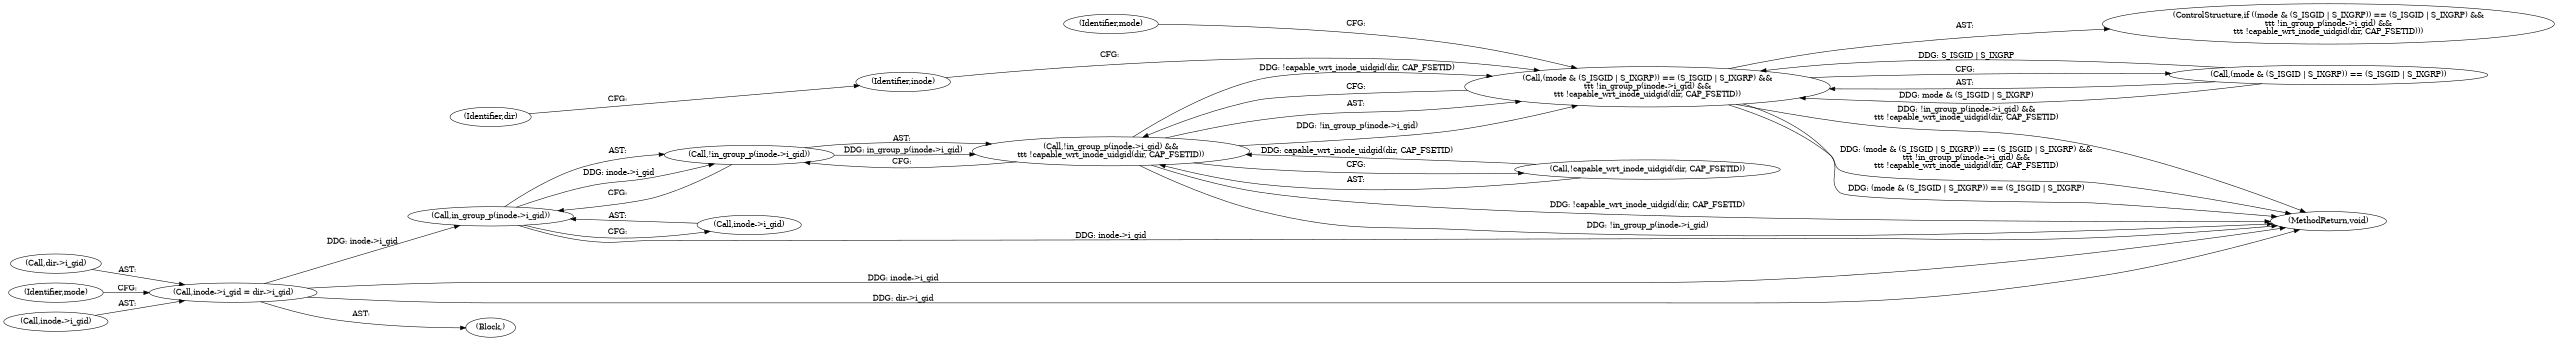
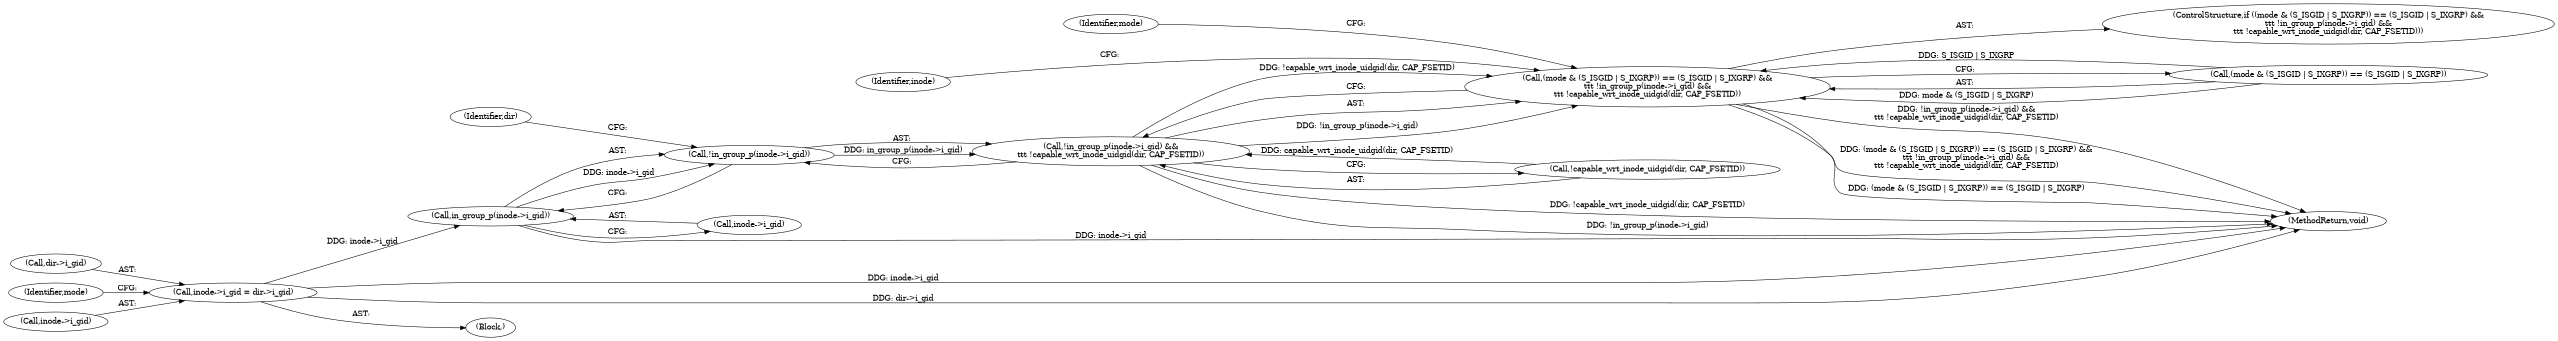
(691, 100) -> (609, 134)
